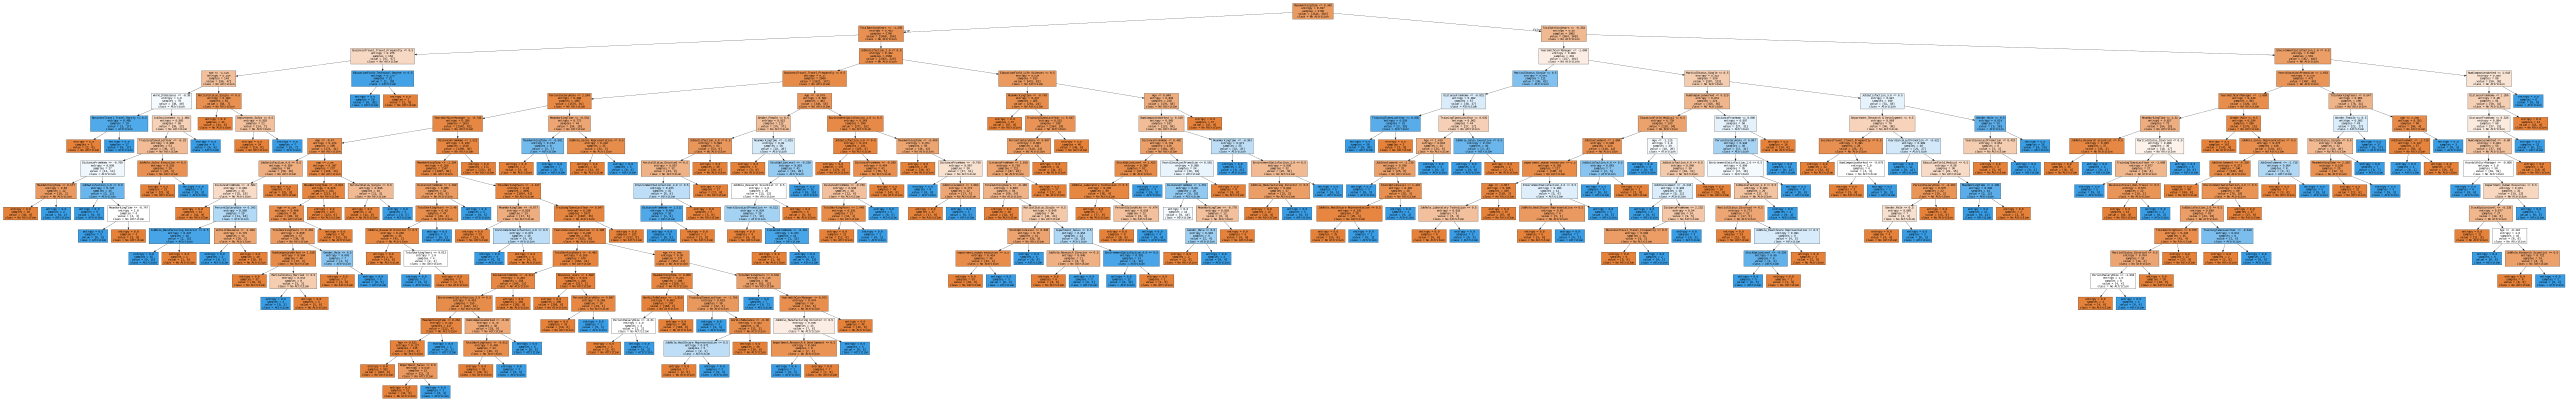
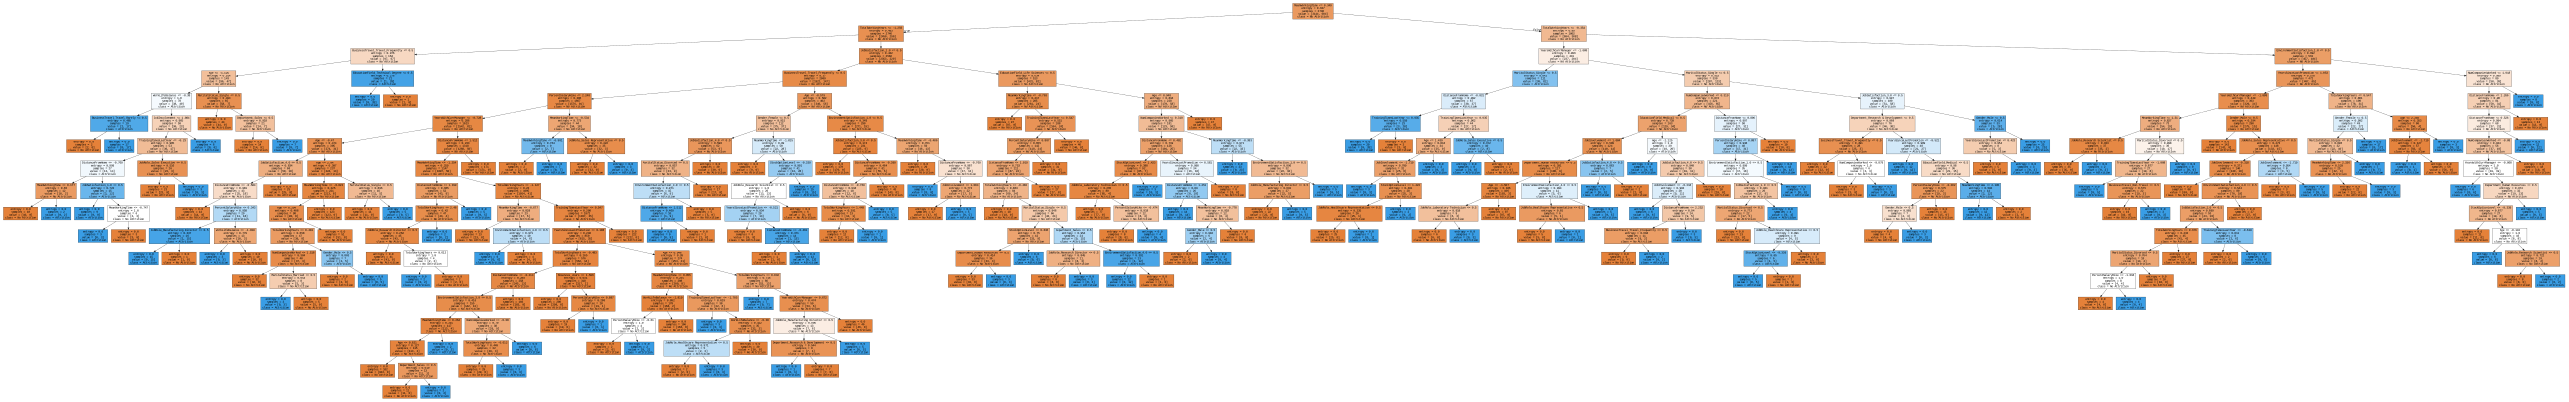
(1178, 214) -> (1178, 214)
